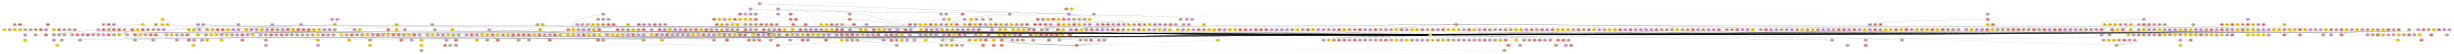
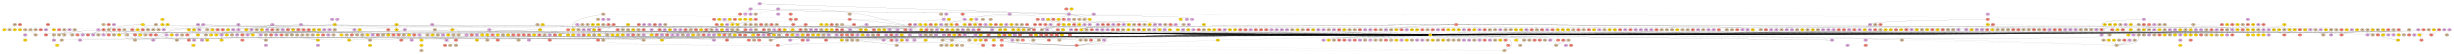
(1181, 19) -> (1181, 19)
